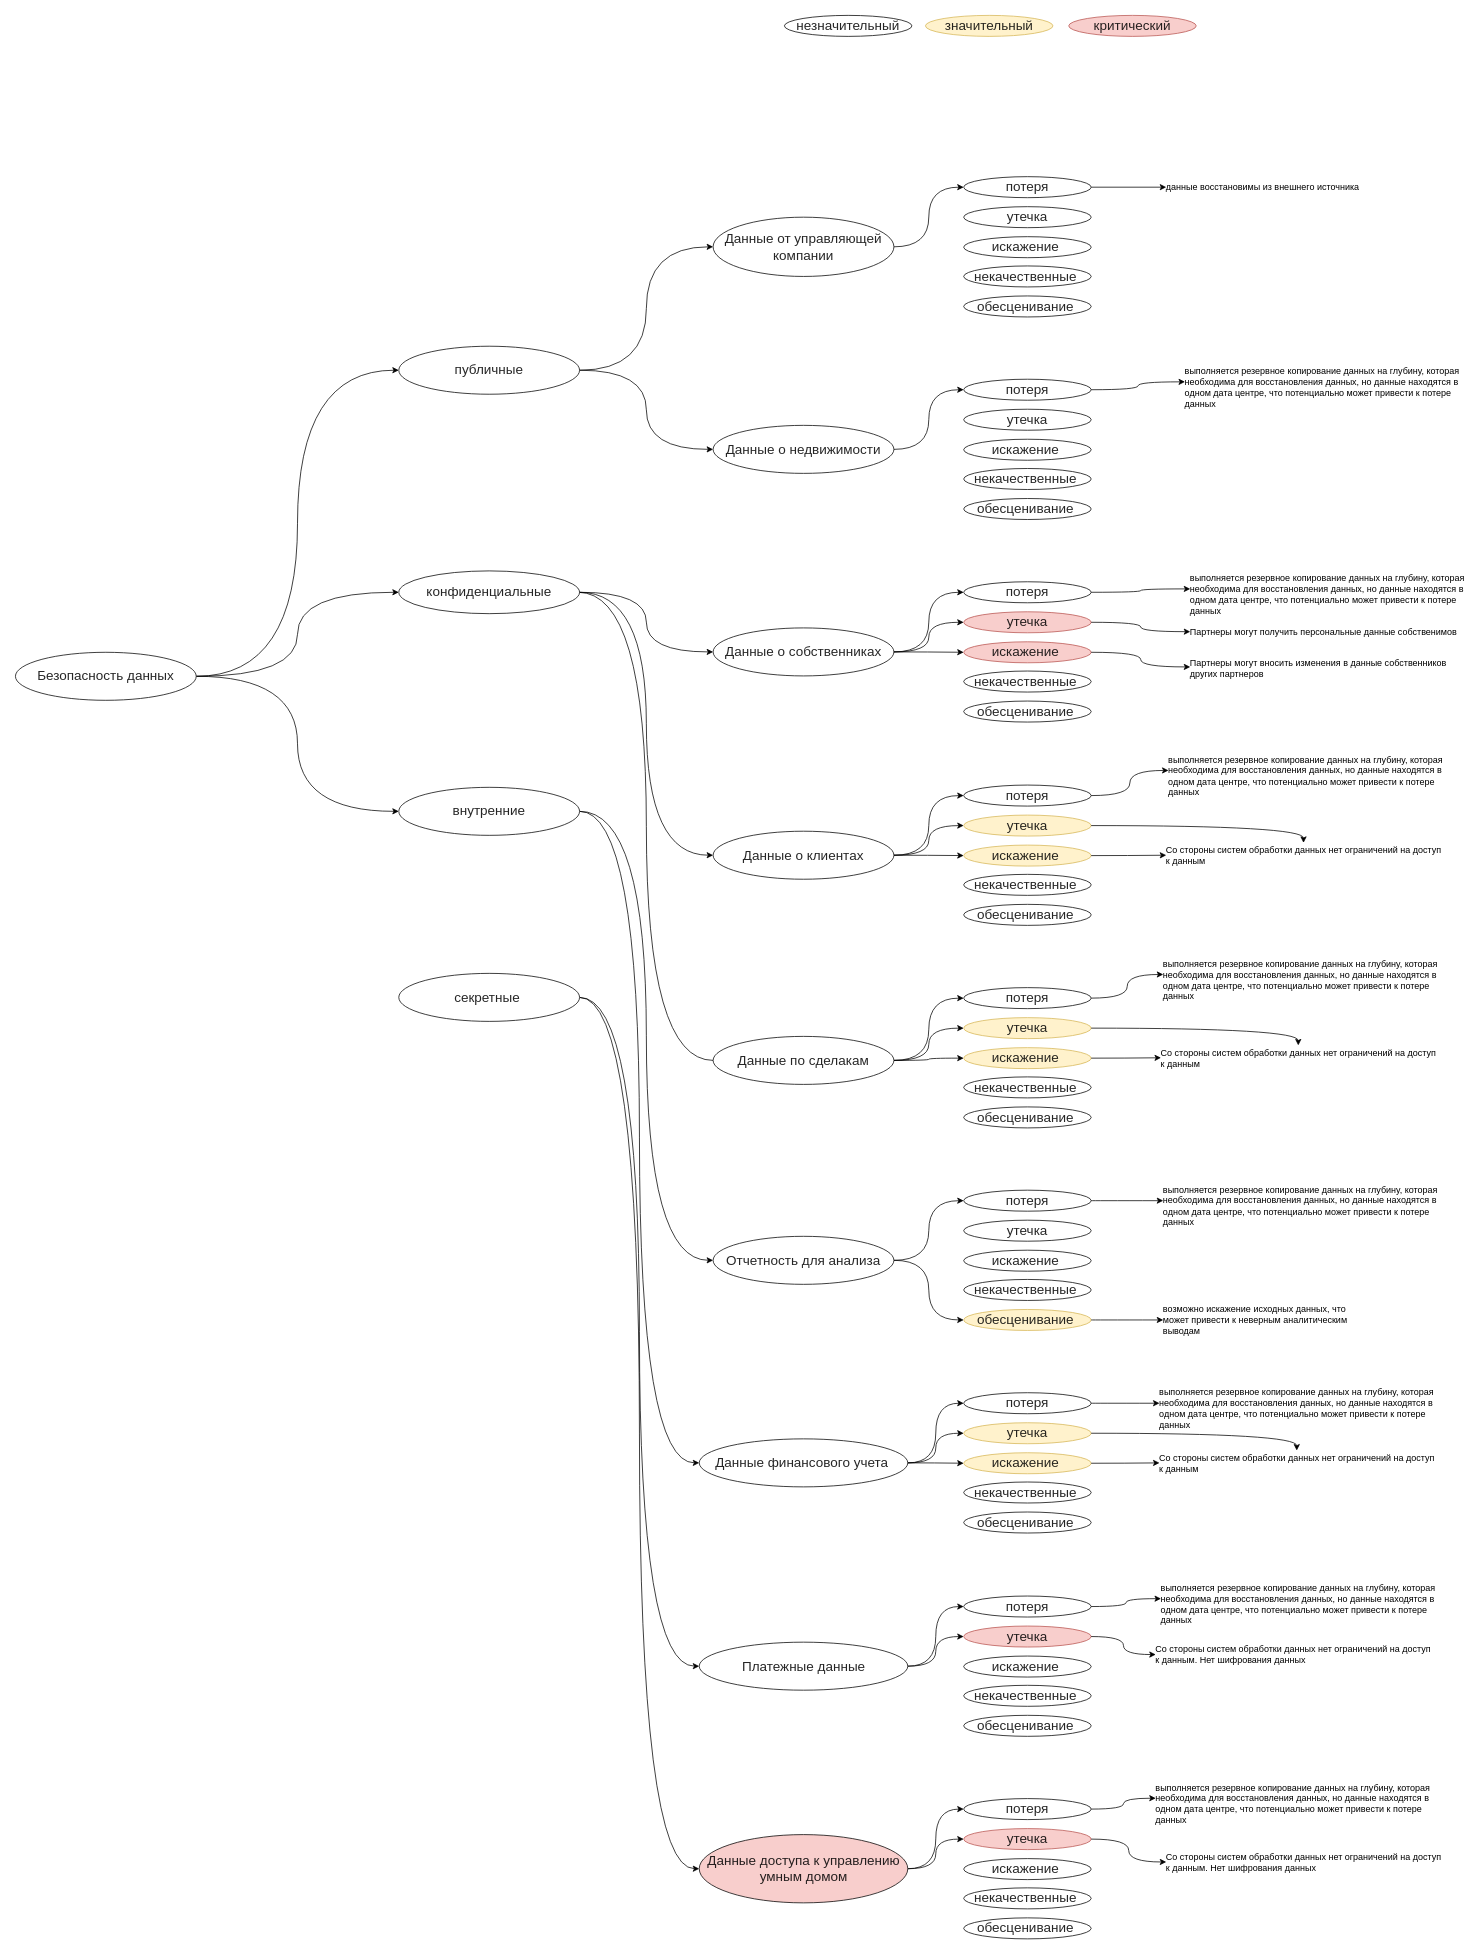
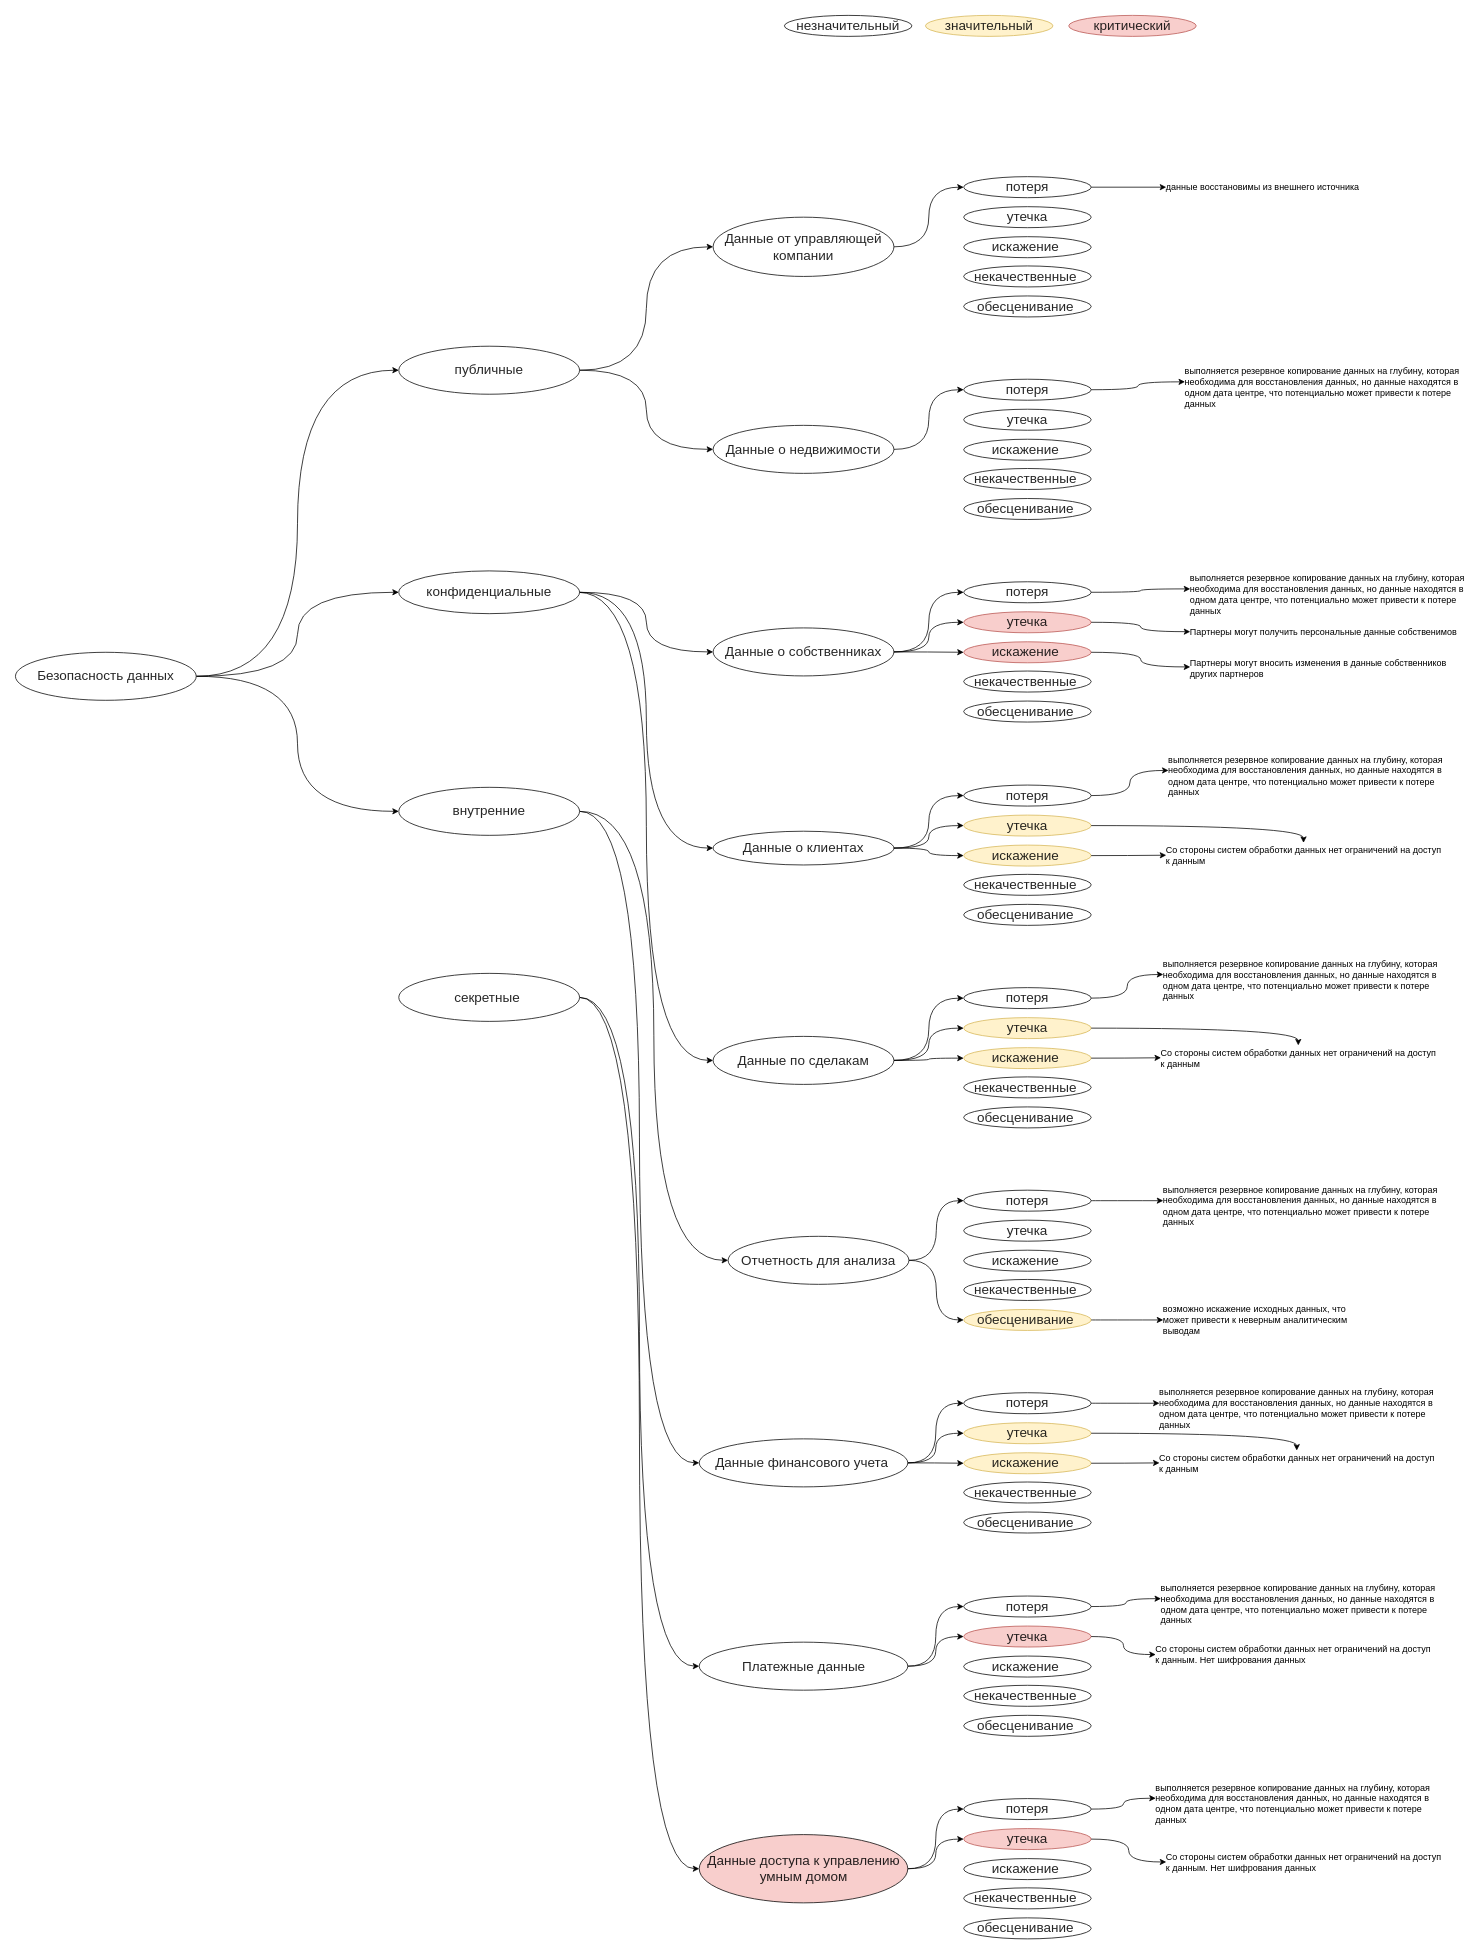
(803, 855) -> (803, 848)
(671, 1024) -> (668, 1023)
(803, 1260) -> (818, 1260)
